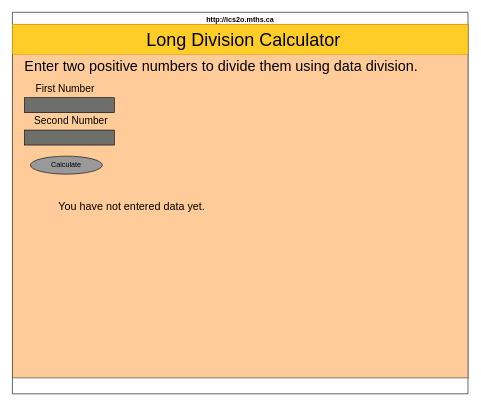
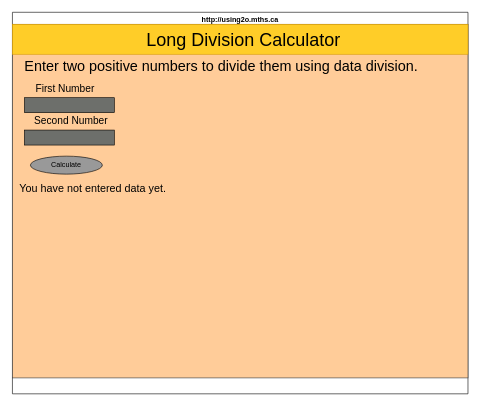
(240, 20) -> (240, 20)
(216, 207) -> (177, 189)
